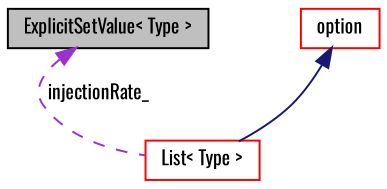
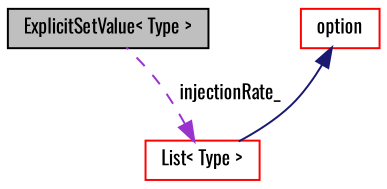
(65, 127) -> (159, 83)
